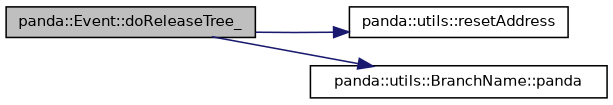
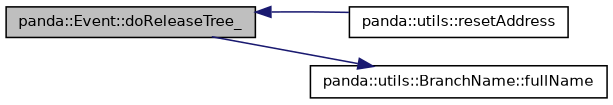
(294, 32) -> (310, 12)
(459, 82) -> (459, 82)
